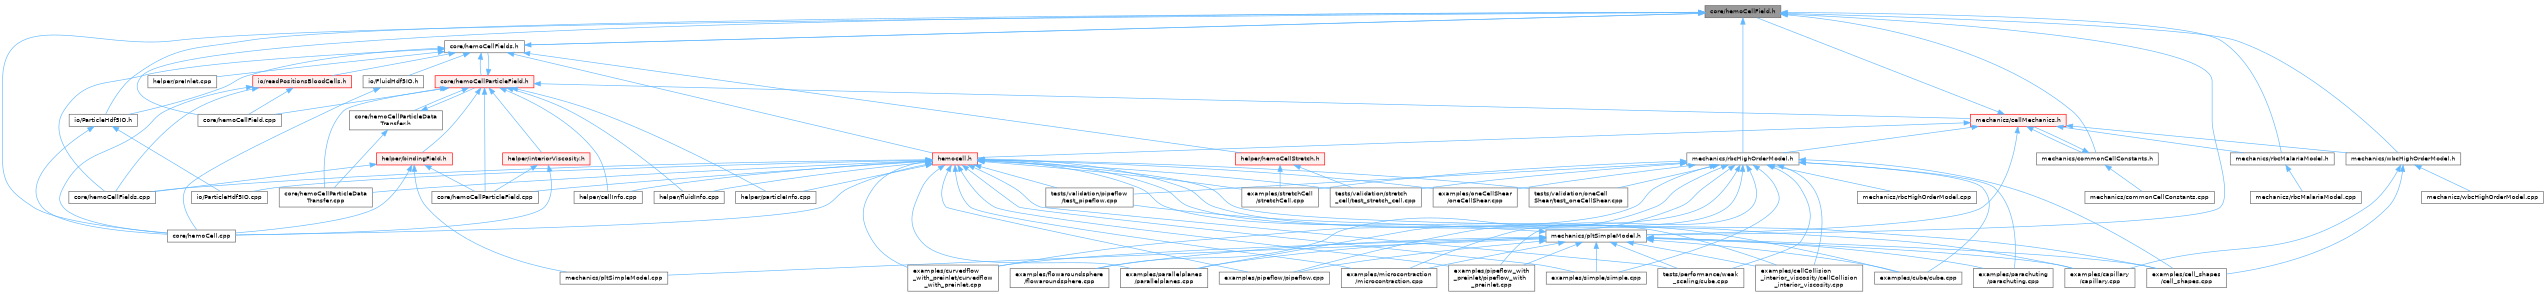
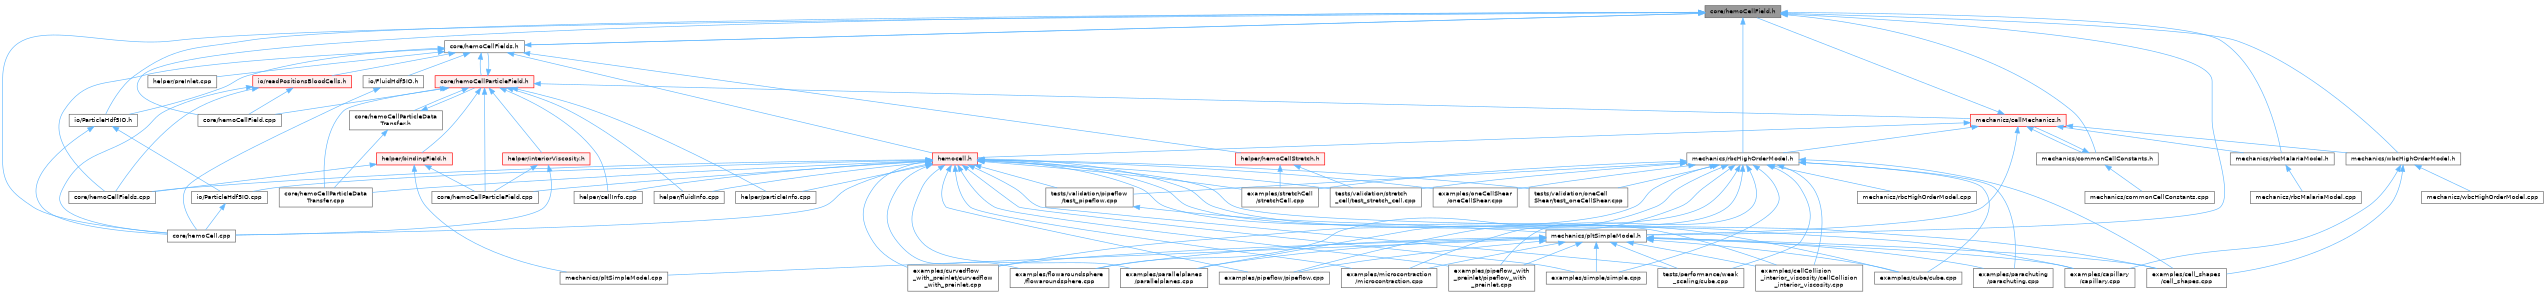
(332, 221) -> (214, 219)
(1336, 222) -> (1343, 222)
none -> (910, 254)
